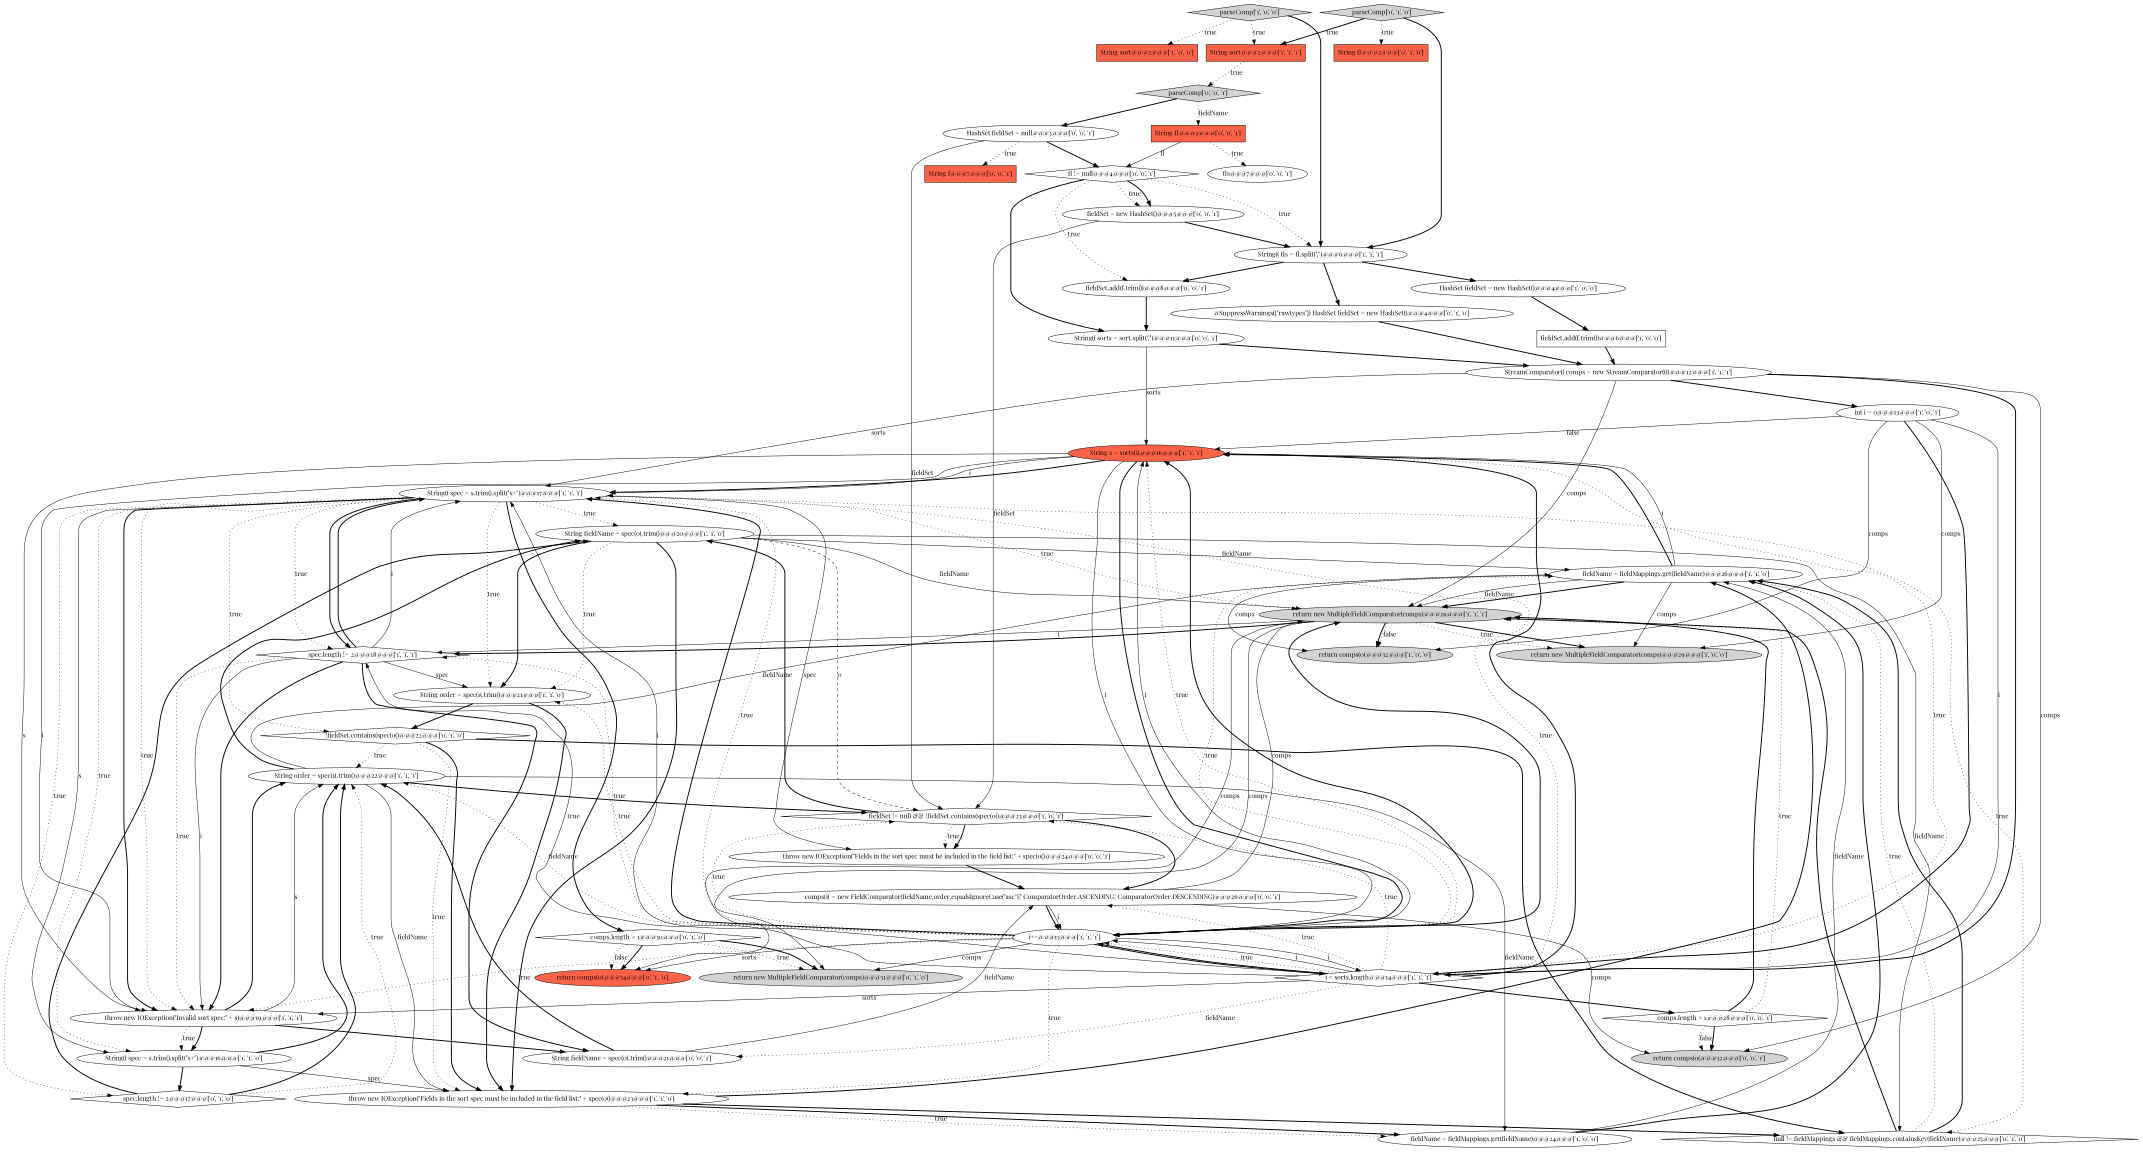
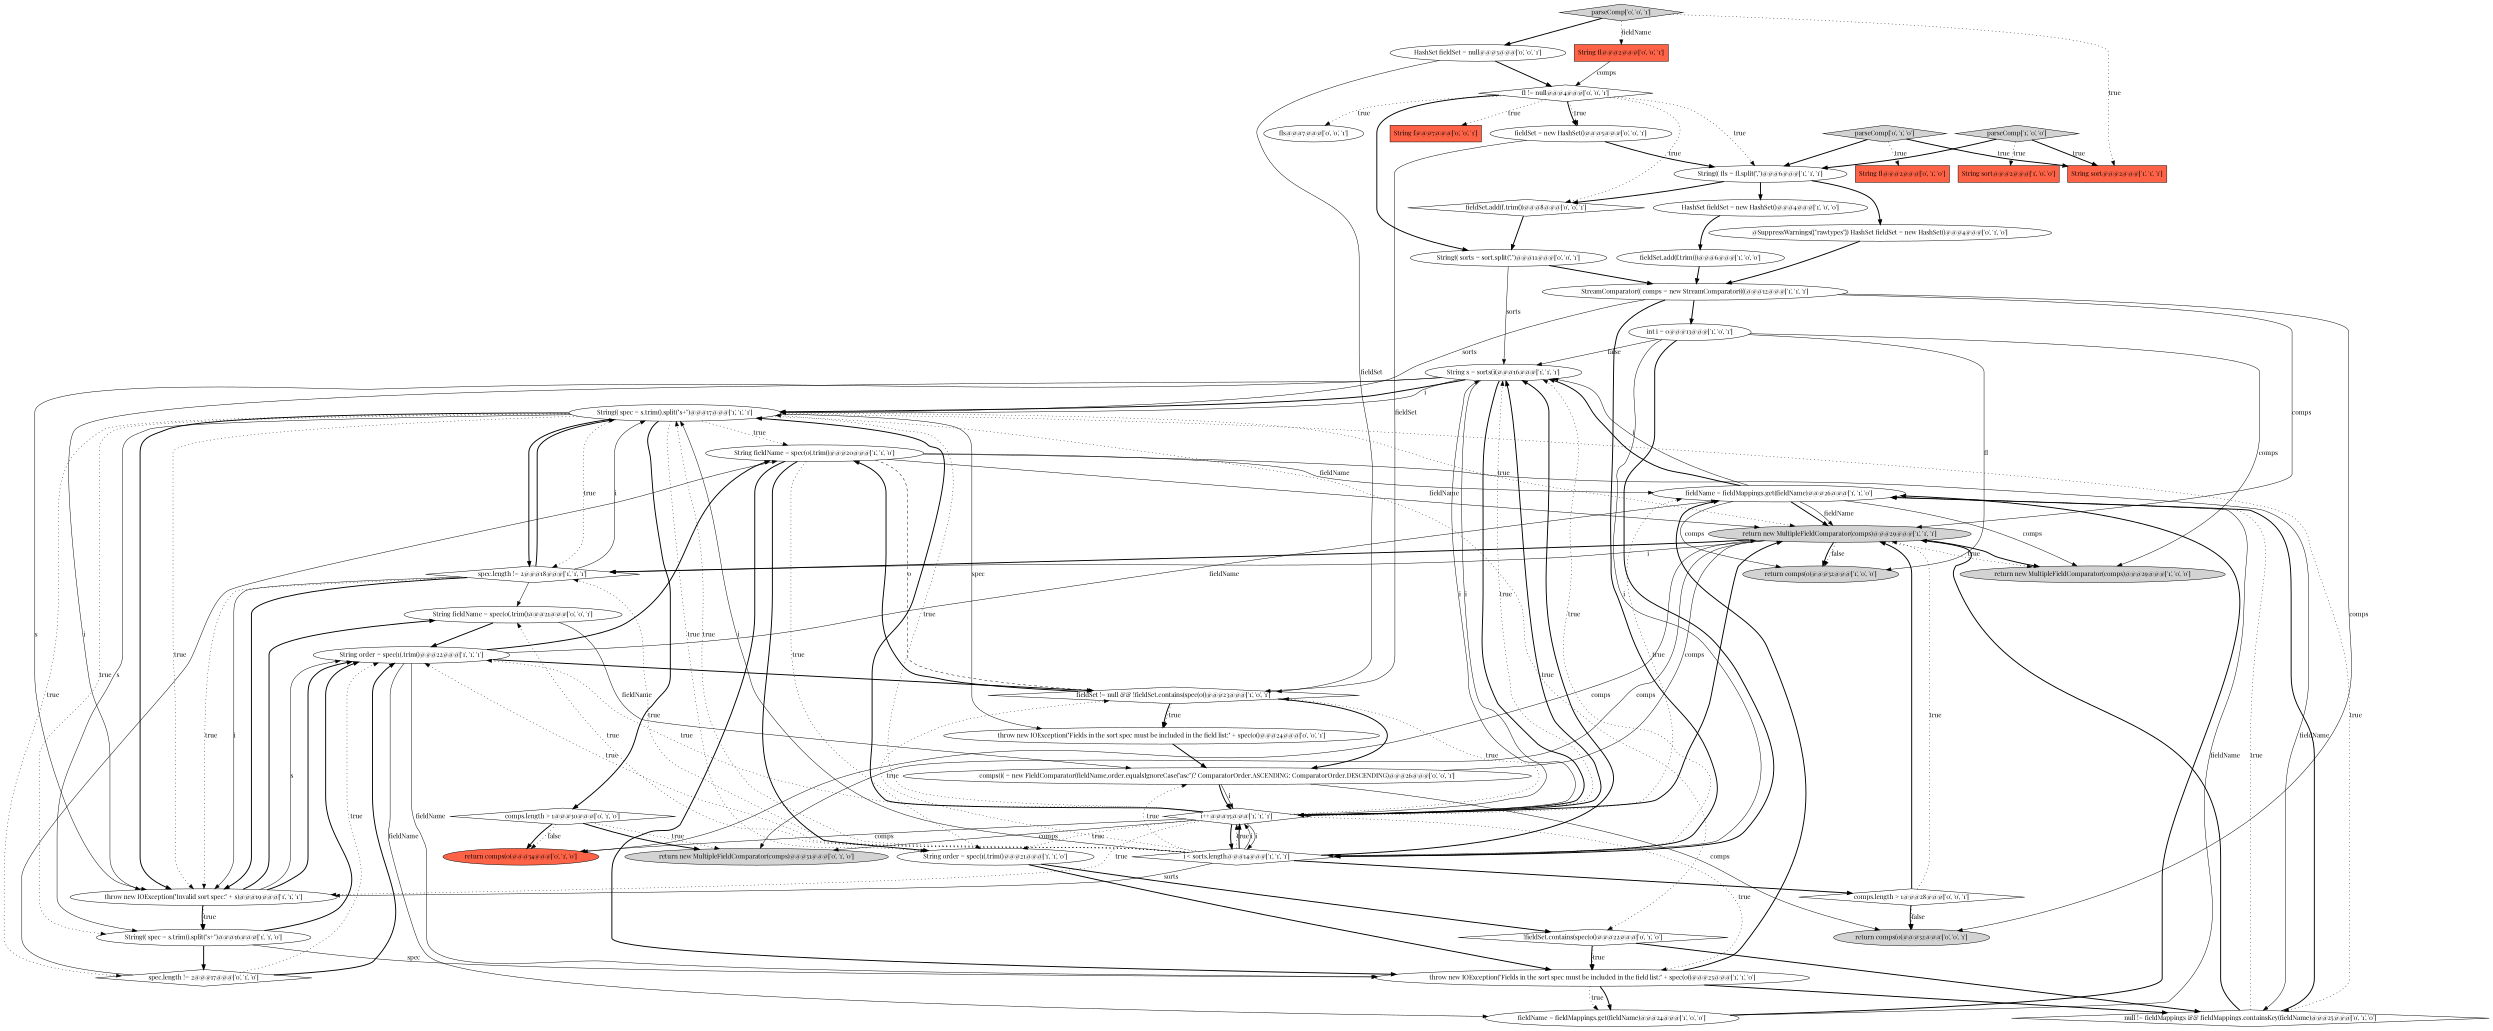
(1252, 30) -> (2062, 152)
(1228, 72) -> (1945, 27)
(1003, 152) -> (1506, 112)
(1226, 153) -> (1415, 101)
(1163, 154) -> (1606, 73)
(1146, 289) -> (1526, 208)
(1601, 339) -> (1701, 258)
(1146, 453) -> (1503, 373)
(1878, 534) -> (1986, 453)
(423, 674) -> none
(165, 703) -> (237, 588)
(373, 754) -> (792, 830)
(508, 812) -> (524, 592)
(563, 857) -> (687, 736)
(632, 889) -> none
(668, 926) -> (794, 824)
(1065, 938) -> (1237, 816)
(749, 958) -> (884, 837)
(1220, 1018) -> (613, 736)
